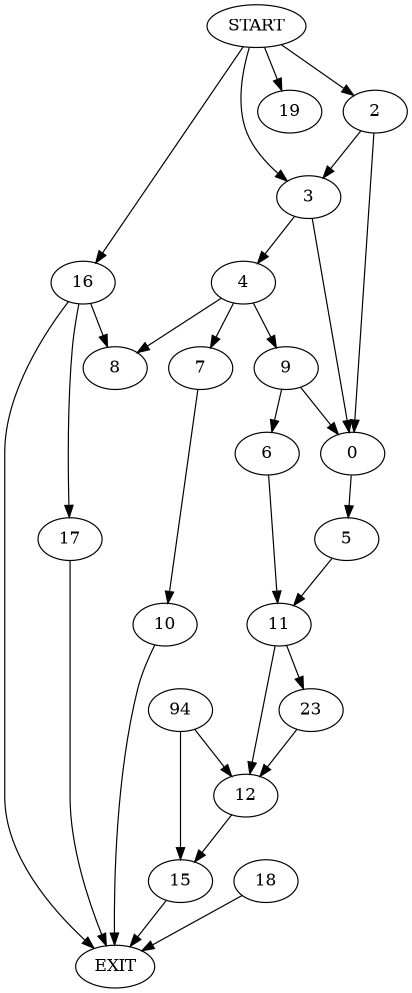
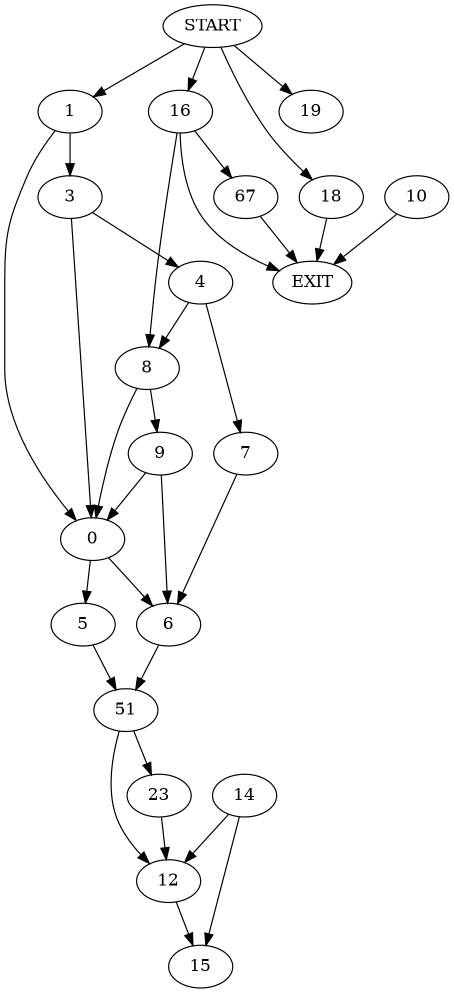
(375, 112) -> (70, 112)
(242, 116) -> (256, 114)
(262, 320) -> (153, 405)
none -> (113, 446)
(184, 490) -> (210, 534)
(70, 539) -> (246, 197)
none -> (127, 577)
(279, 625) -> (126, 710)
(180, 710) -> (245, 796)
(152, 918) -> none
